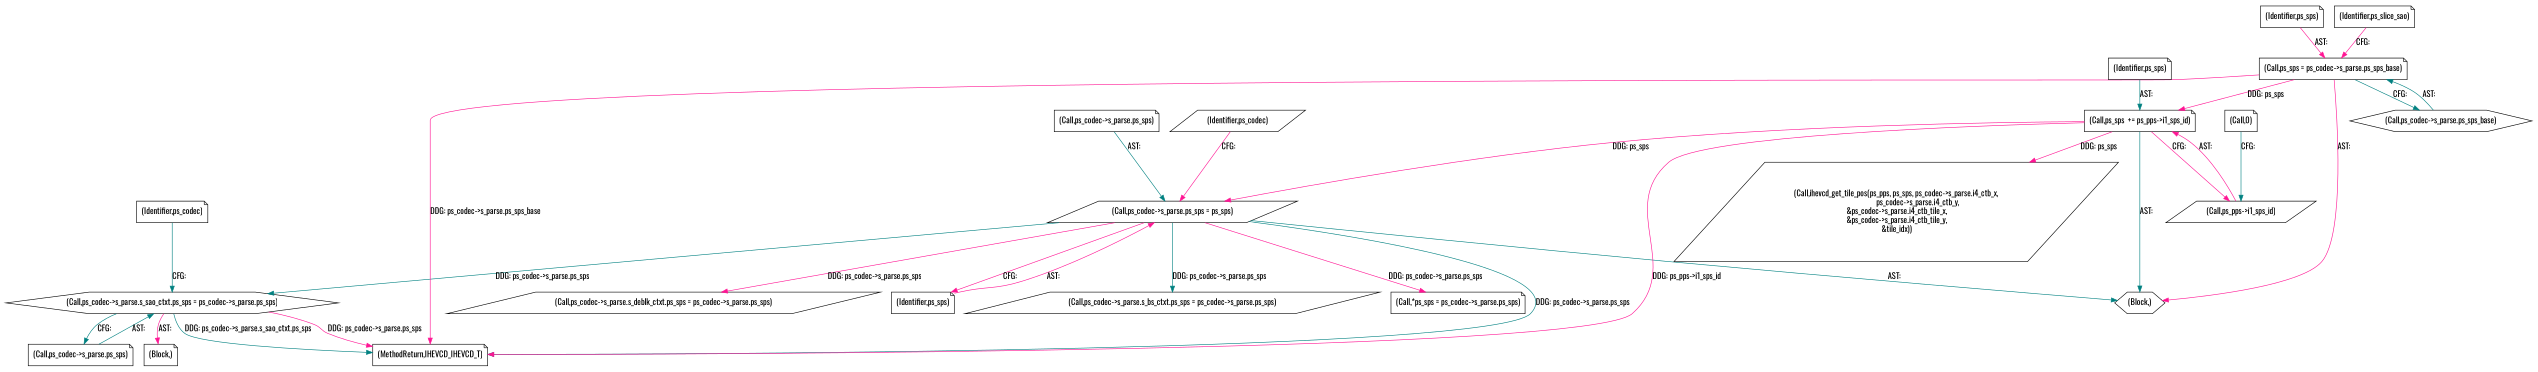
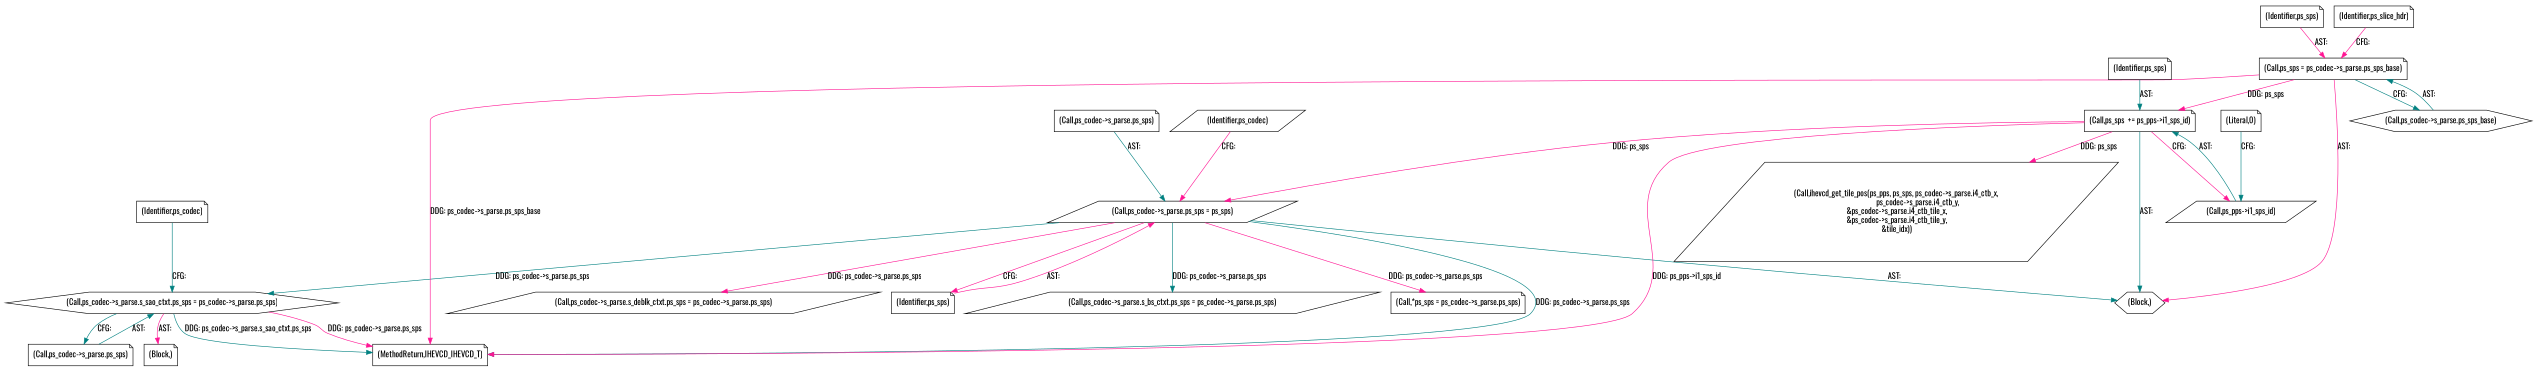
(2375, 17) -> (2374, 17)
(2241, 121) -> (2241, 121)
(2211, 163) -> (2211, 163)
